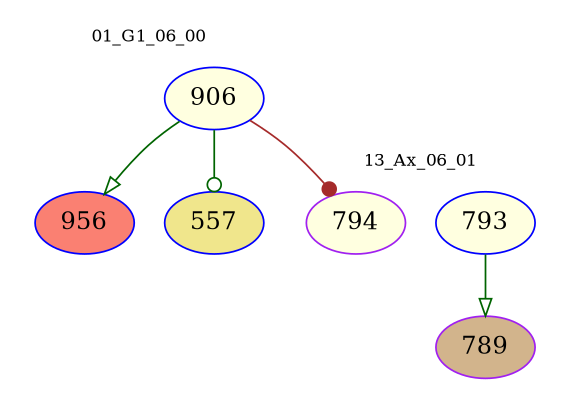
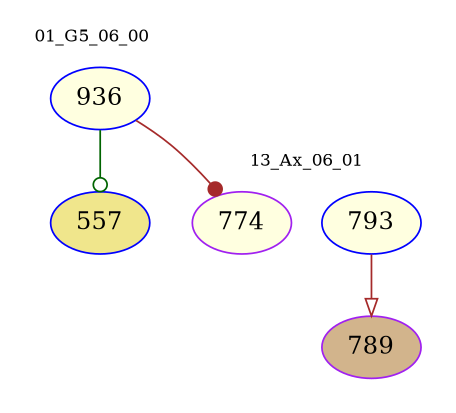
(149, 37) -> (92, 37)
(214, 98) -> (100, 98)
(85, 223) -> none
(356, 223) -> (242, 223)
(486, 277) -> (371, 277)
